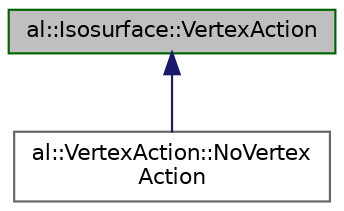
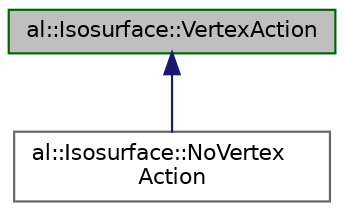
(172, 167) -> (172, 167)
